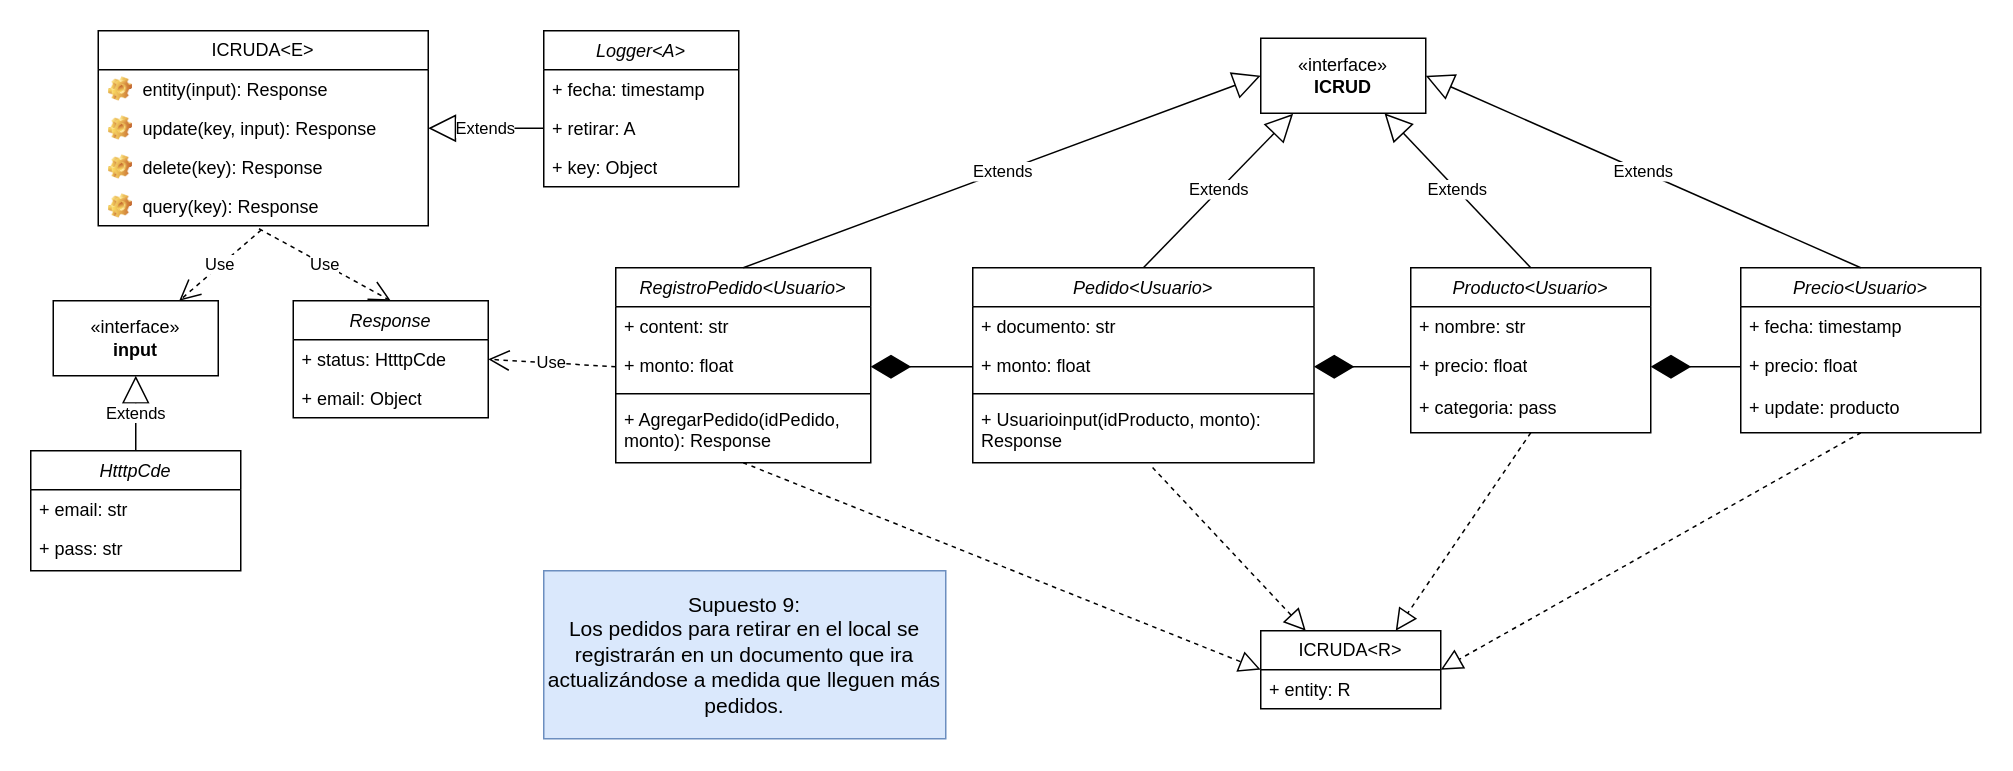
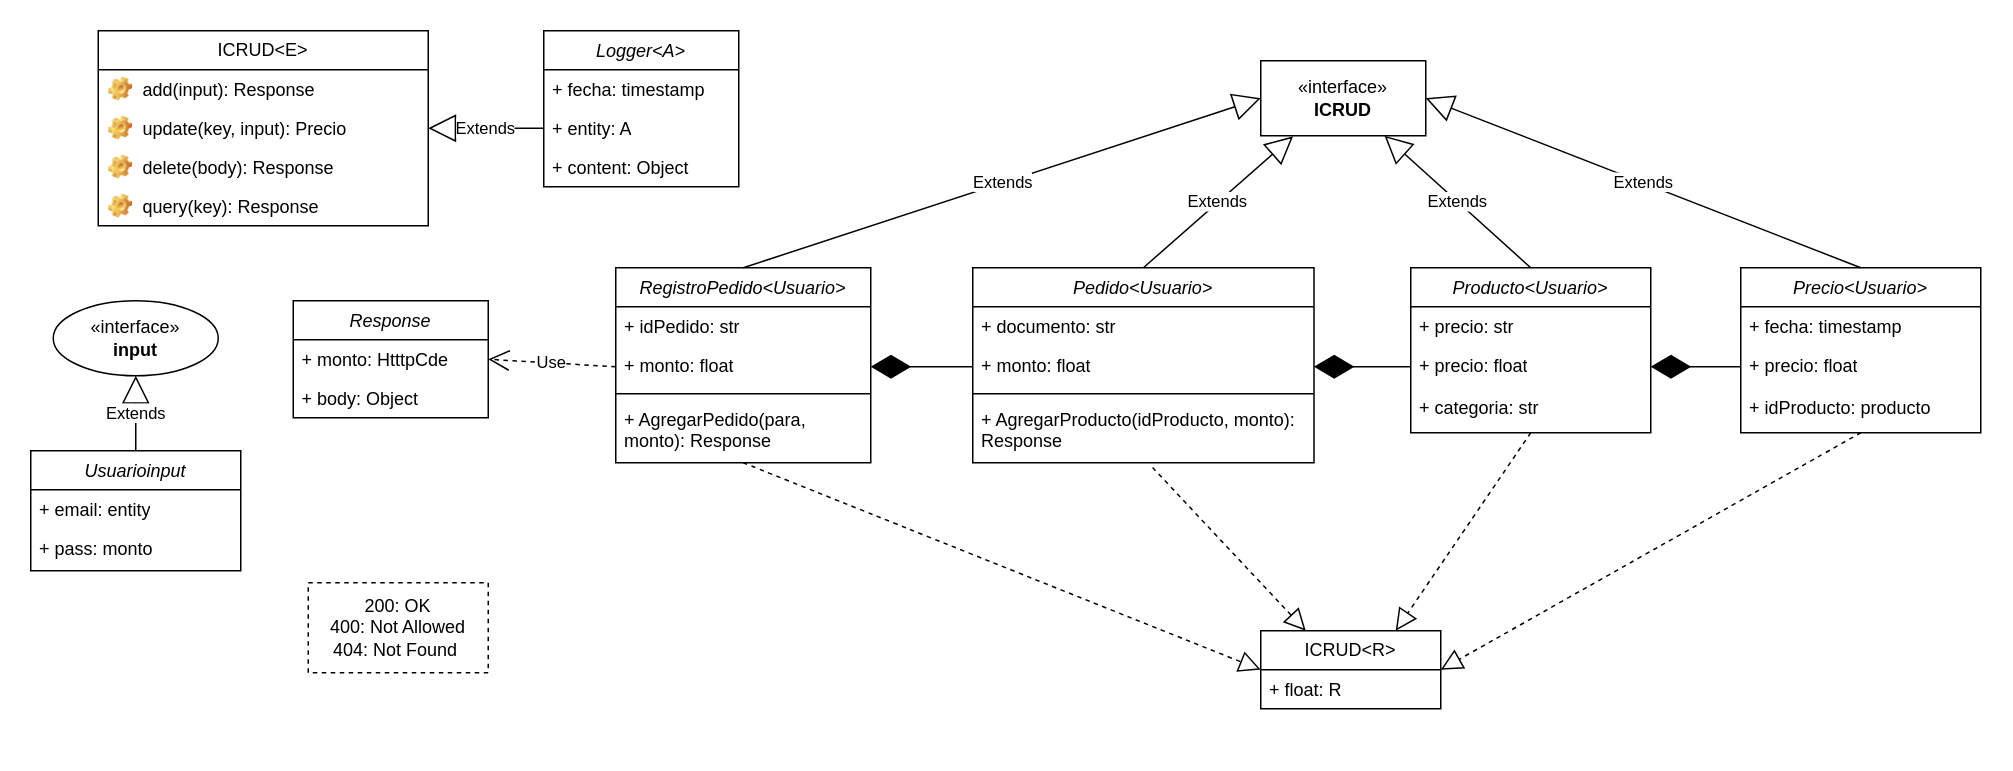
(263, 50) -> (263, 50)
(1343, 76) -> (1343, 98)
(250, 91) -> (237, 91)
(273, 130) -> (260, 130)
(604, 130) -> (599, 130)
(242, 169) -> (247, 169)
(611, 169) -> (631, 169)
(220, 265) -> none
(325, 265) -> none
(688, 328) -> (689, 328)
(1478, 328) -> (1476, 328)
(136, 338) -> (136, 338)
(386, 361) -> (381, 361)
(366, 400) -> (366, 400)
(1496, 409) -> (1491, 409)
(1833, 409) -> (1851, 409)
(745, 432) -> (745, 432)
(1145, 432) -> (1145, 432)
(135, 471) -> (135, 471)
(89, 511) -> (101, 511)
(88, 550) -> (98, 550)
none -> (398, 628)
(1351, 650) -> (1351, 650)
(745, 655) -> none
(1316, 691) -> (1311, 691)
